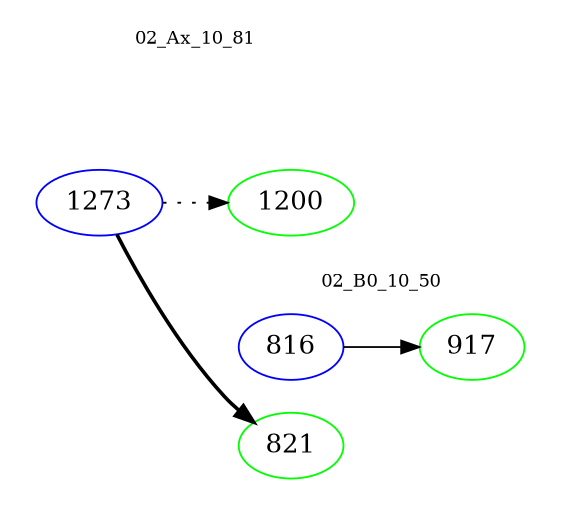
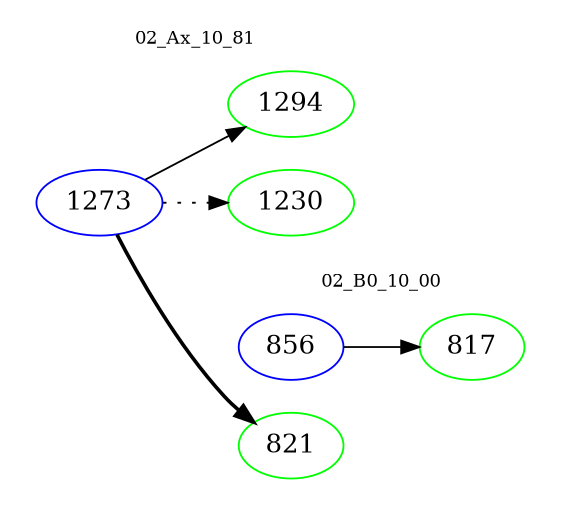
none -> (291, 104)
(291, 203) -> (291, 203)
(382, 282) -> (382, 282)
(291, 347) -> (291, 347)
(472, 347) -> (472, 347)
